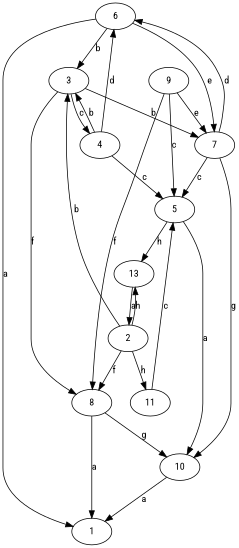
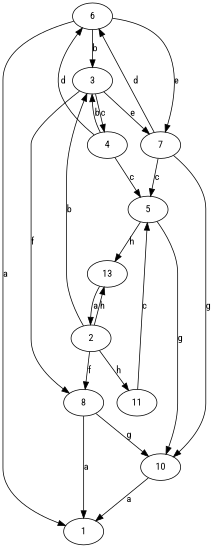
(169, 81) -> none
(154, 113) -> (133, 113)
(205, 338) -> (180, 338)
